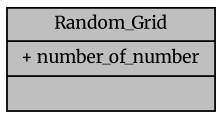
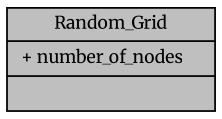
(111, 58) -> (103, 58)
